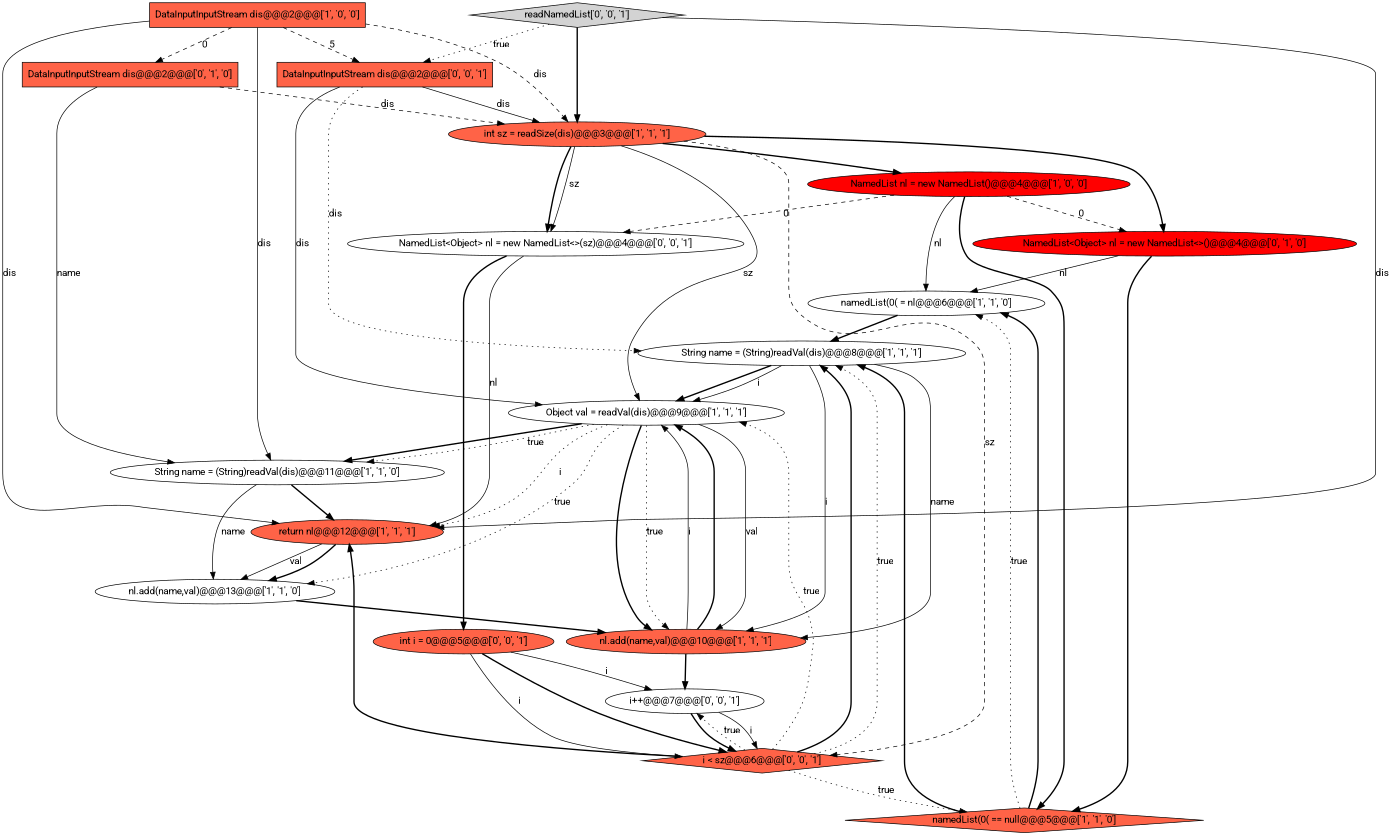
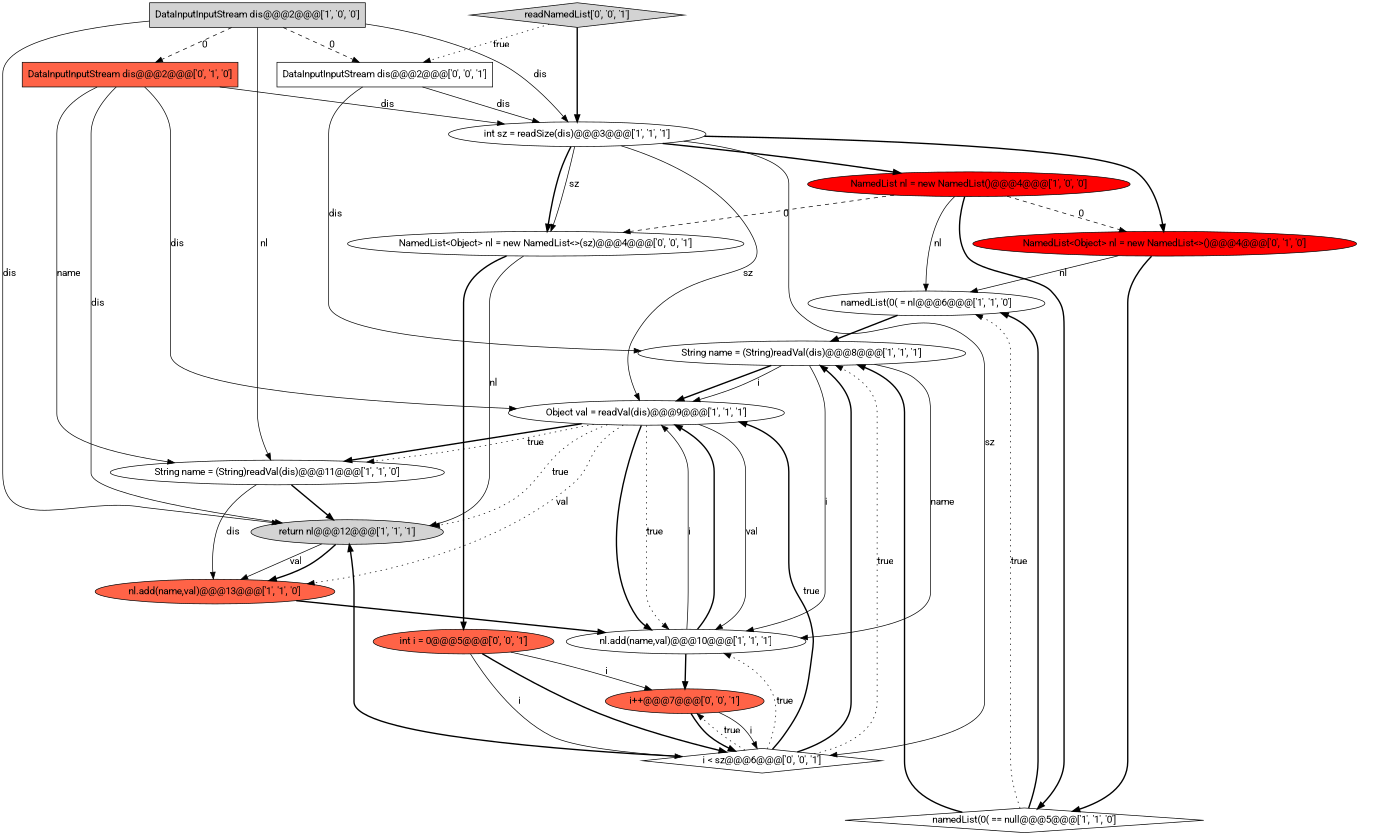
(257, 15) -> (257, 15)
(332, 45) -> (332, 45)
(474, 52) -> (474, 52)
(385, 75) -> (385, 75)
(359, 105) -> (359, 105)
(577, 134) -> (577, 134)
(264, 244) -> (264, 244)
(363, 325) -> (363, 325)
(296, 334) -> (200, 375)
(1376, 382) -> (91, 373)
(985, 384) -> (985, 384)
(560, 472) -> (560, 472)
(562, 502) -> (562, 502)
(233, 532) -> (233, 532)
(347, 532) -> (347, 532)
(792, 583) -> (792, 583)
(215, 592) -> (215, 592)
(686, 642) -> (686, 642)
(685, 701) -> (685, 701)
(762, 761) -> (762, 761)
(873, 795) -> (772, 693)
(1024, 820) -> (1024, 820)
